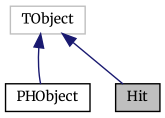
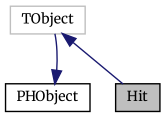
(39, 66) -> (57, 52)
